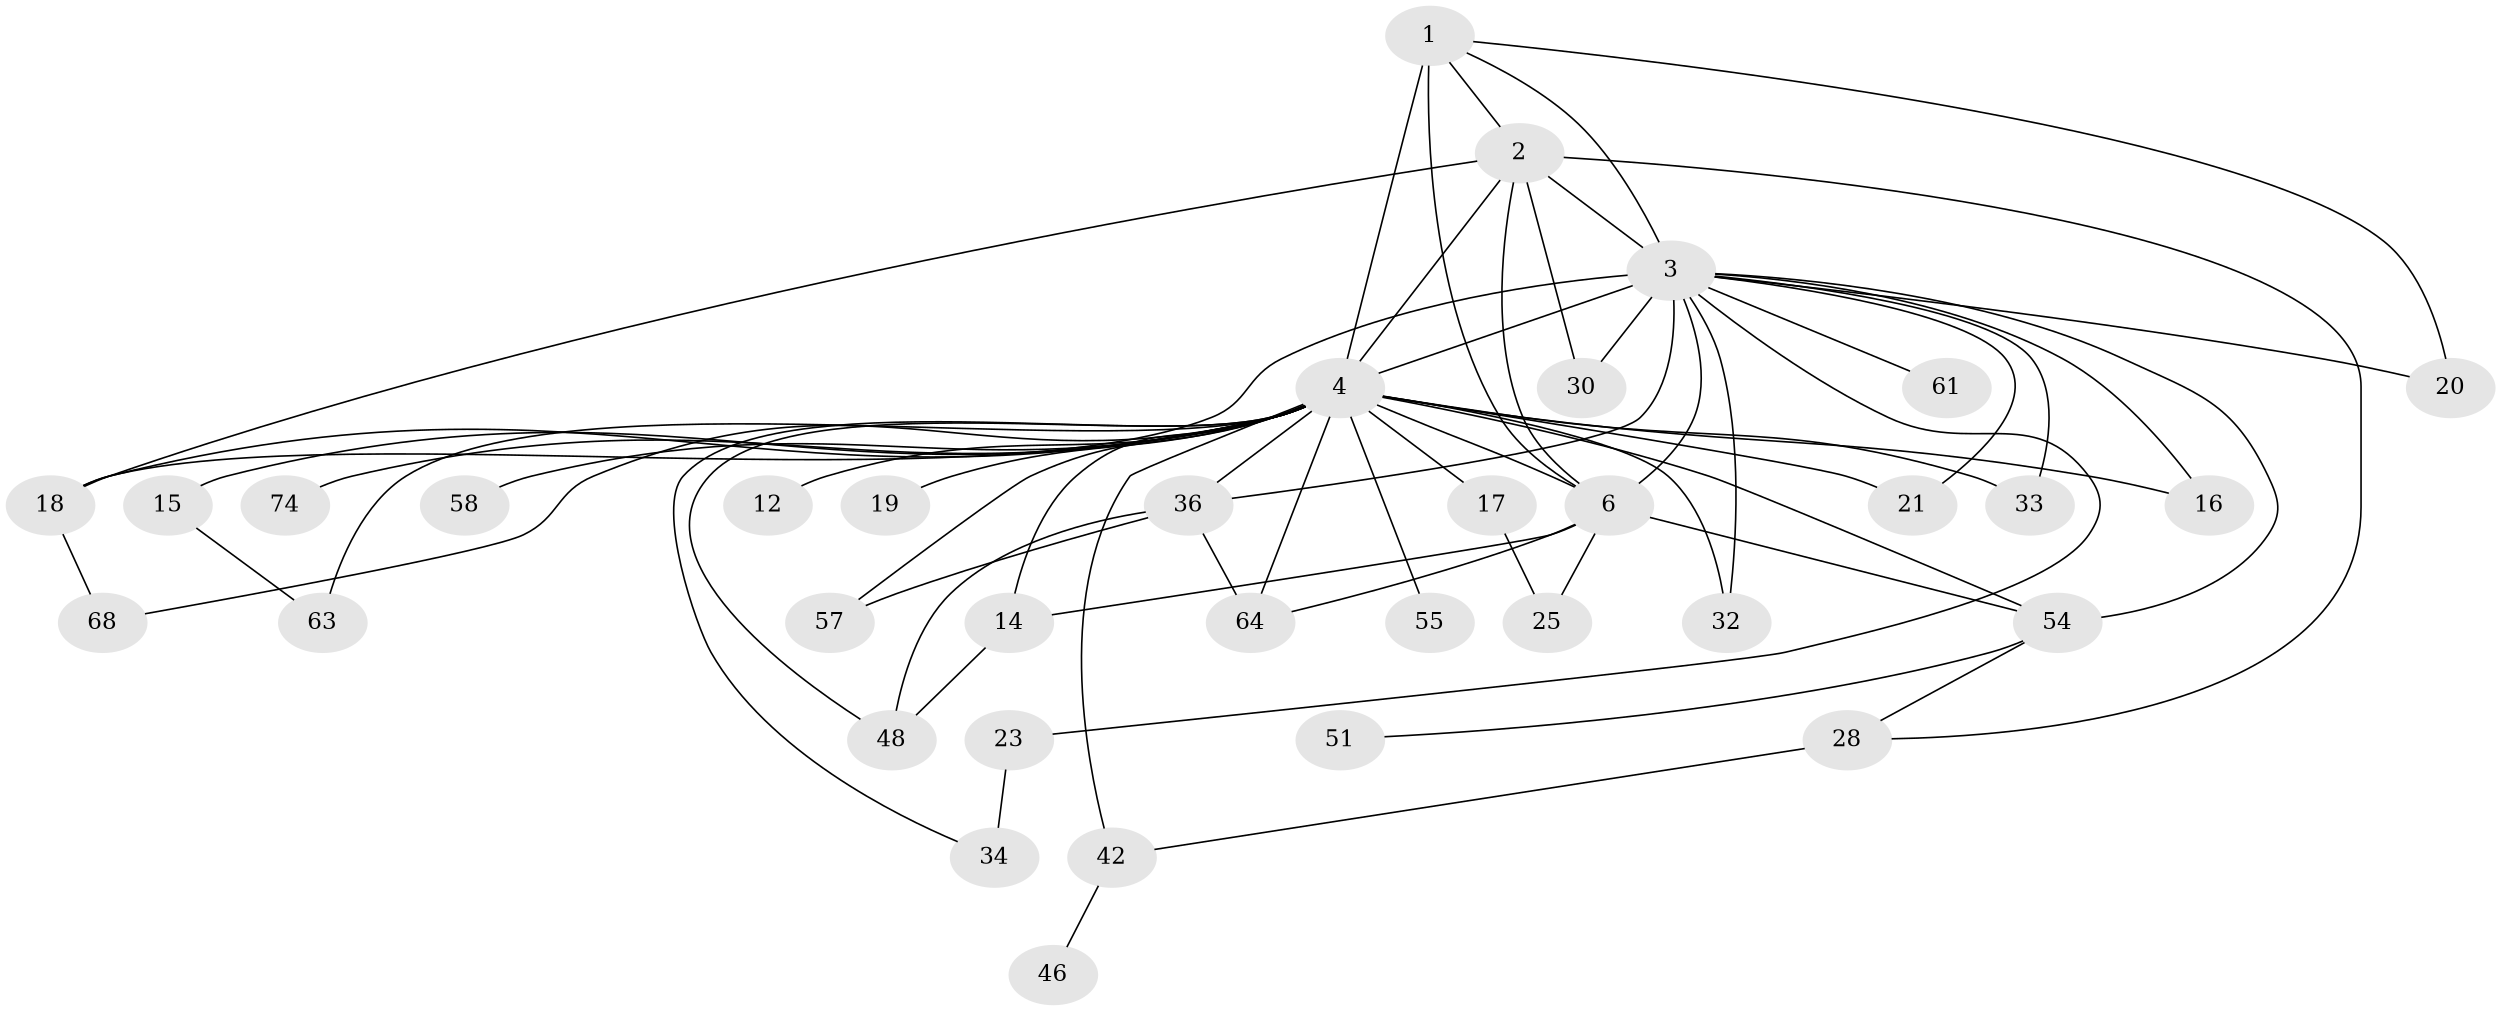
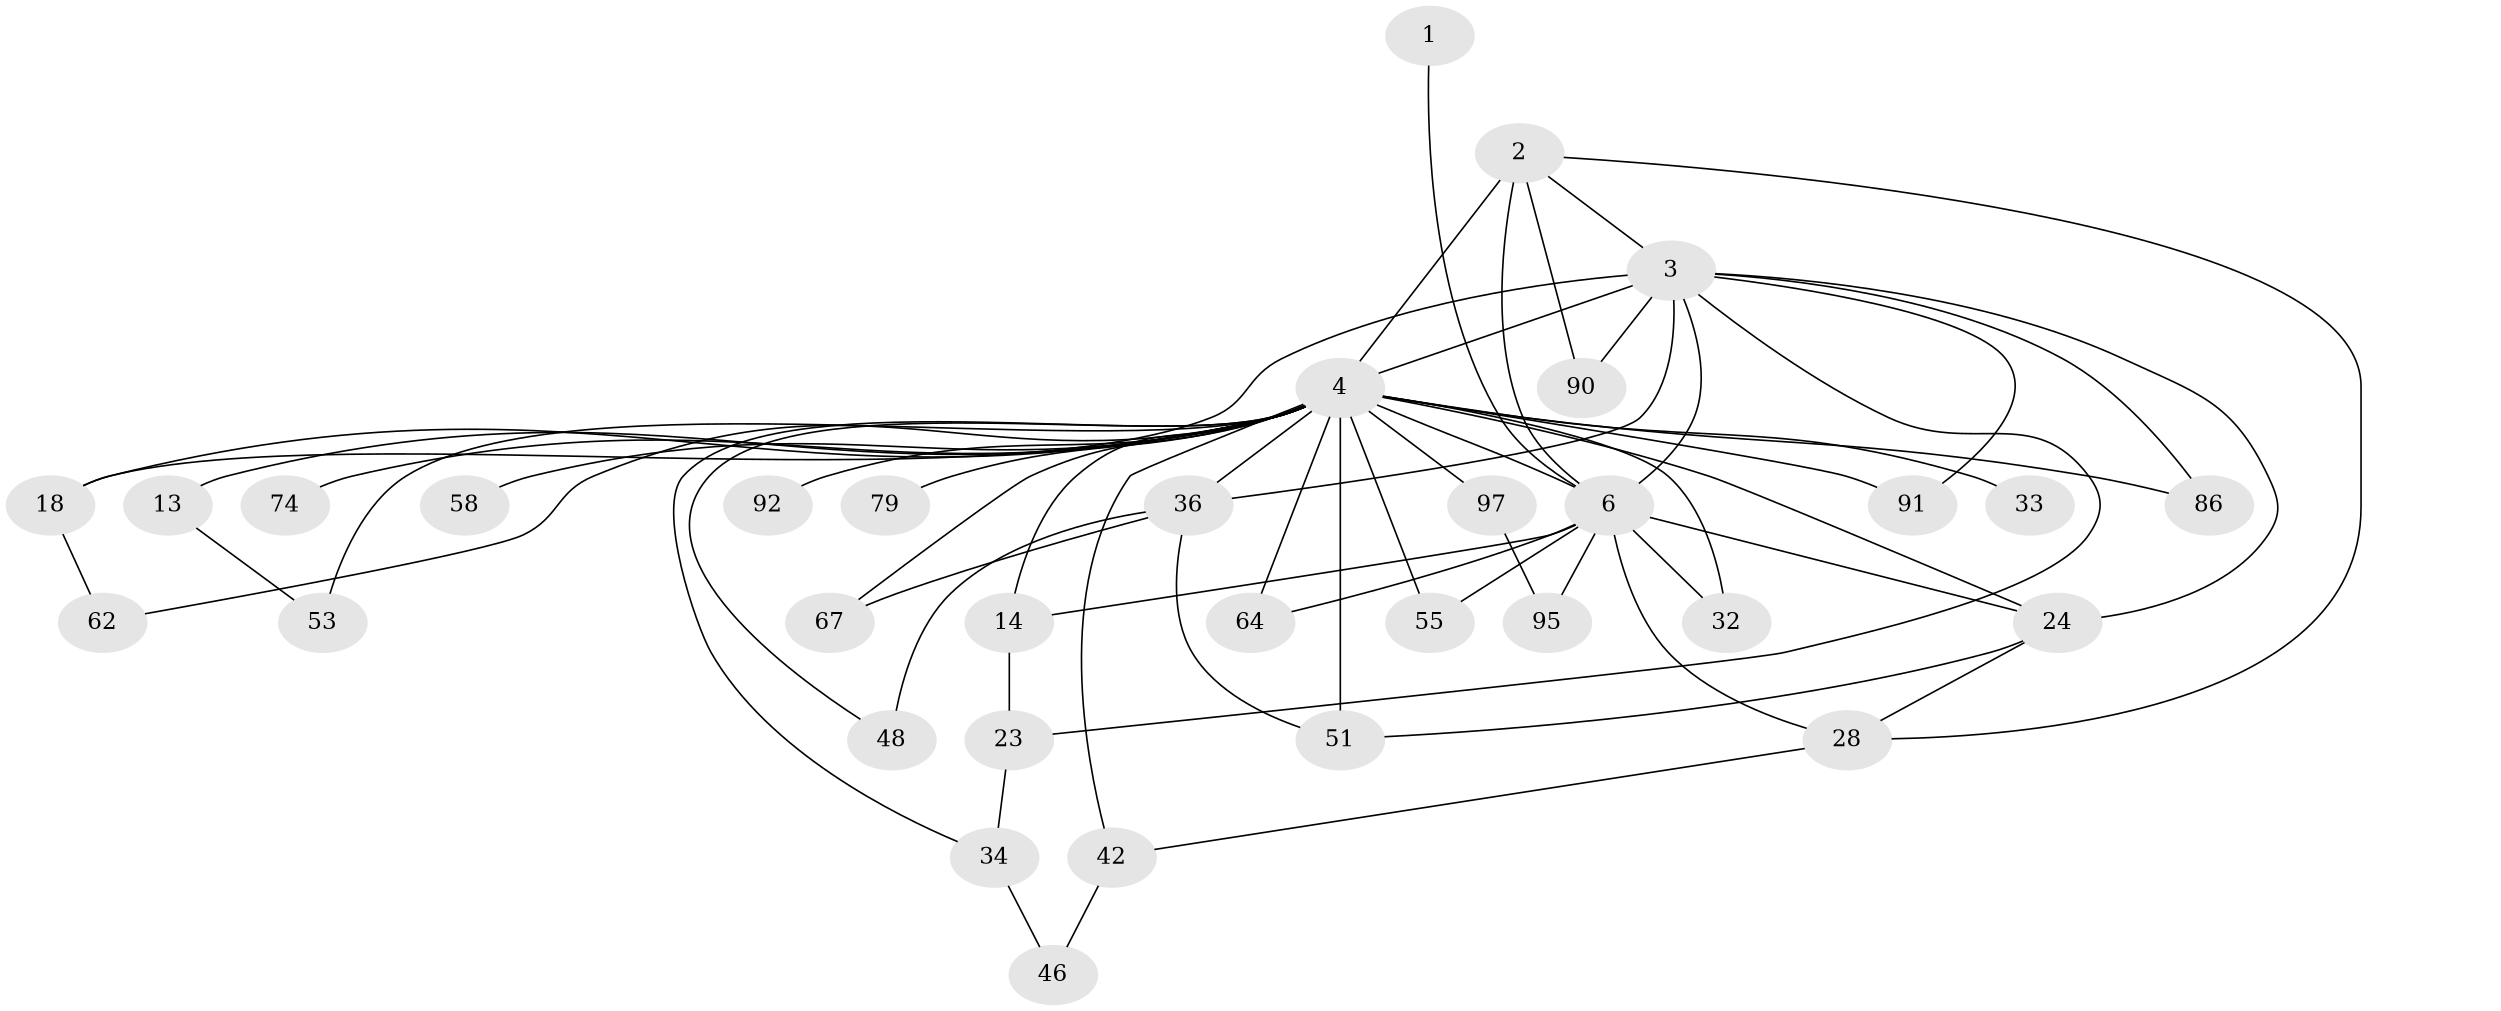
(1475, 95) -> none
(1582, 128) -> none
(1384, 212) -> (1340, 557)
(773, 294) -> none
(2021, 350) -> none
(1582, 388) -> (1582, 388)
(1947, 388) -> none
(2451, 388) -> none
(1731, 418) -> (1668, 564)
(168, 505) -> (168, 505)
(768, 505) -> (768, 505)
(885, 505) -> (885, 505)
(1492, 505) -> (1492, 505)
(1913, 505) -> (1913, 505)
(2209, 505) -> (2209, 505)
none -> (1528, 559)
(1220, 564) -> (1196, 658)
(103, 623) -> (103, 623)
(323, 623) -> (323, 623)
(830, 623) -> (830, 623)
(1547, 623) -> (1547, 623)
(2058, 623) -> (2058, 623)
none -> (1668, 652)
(951, 681) -> (1009, 682)
none -> (1024, 916)
